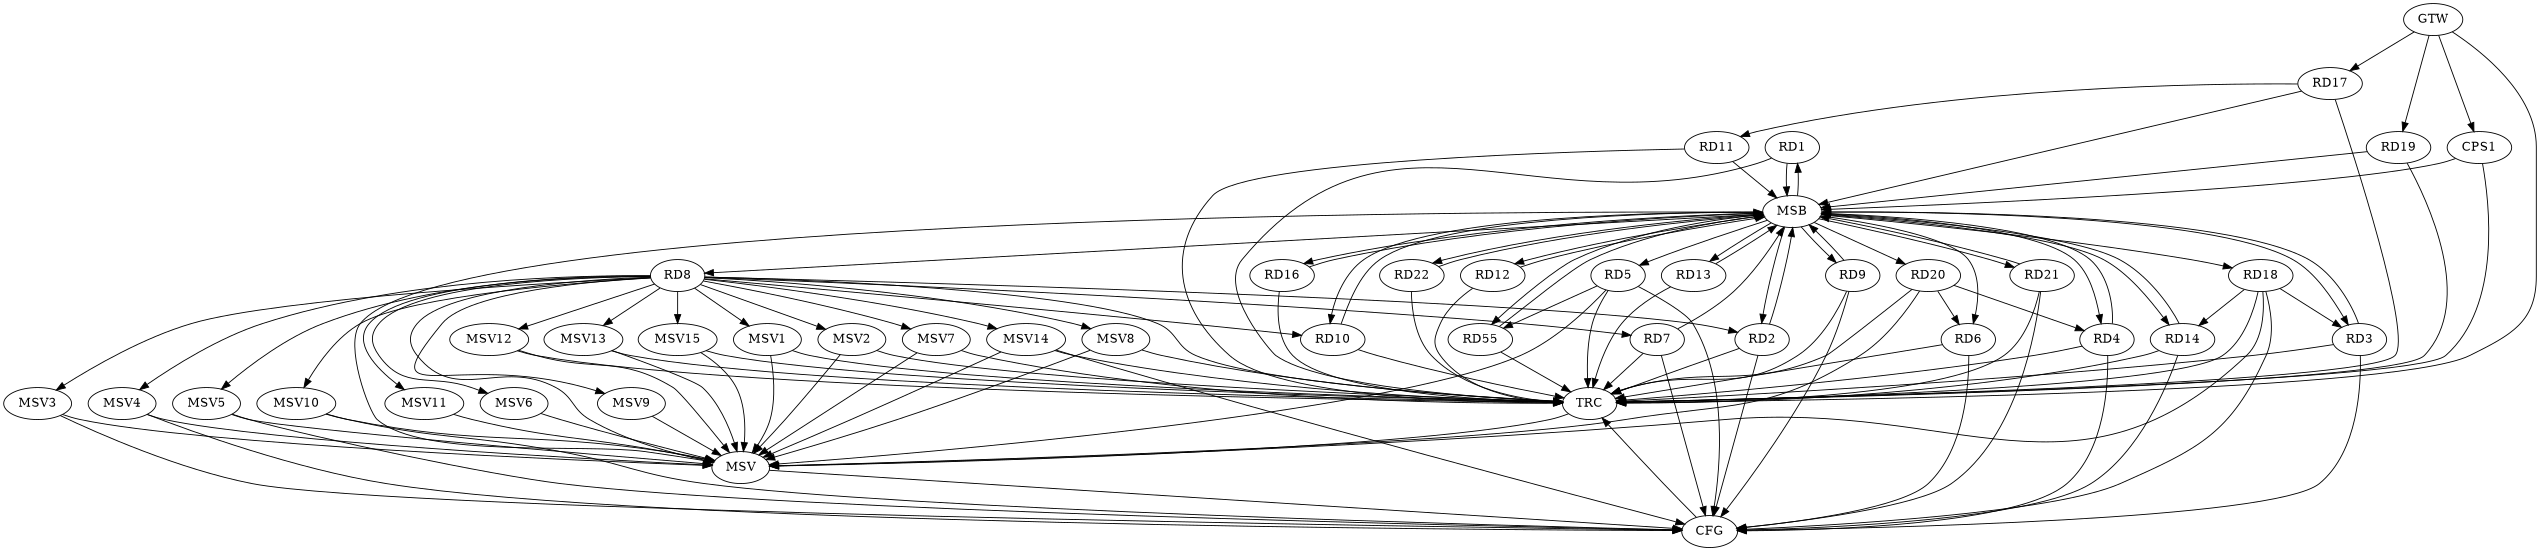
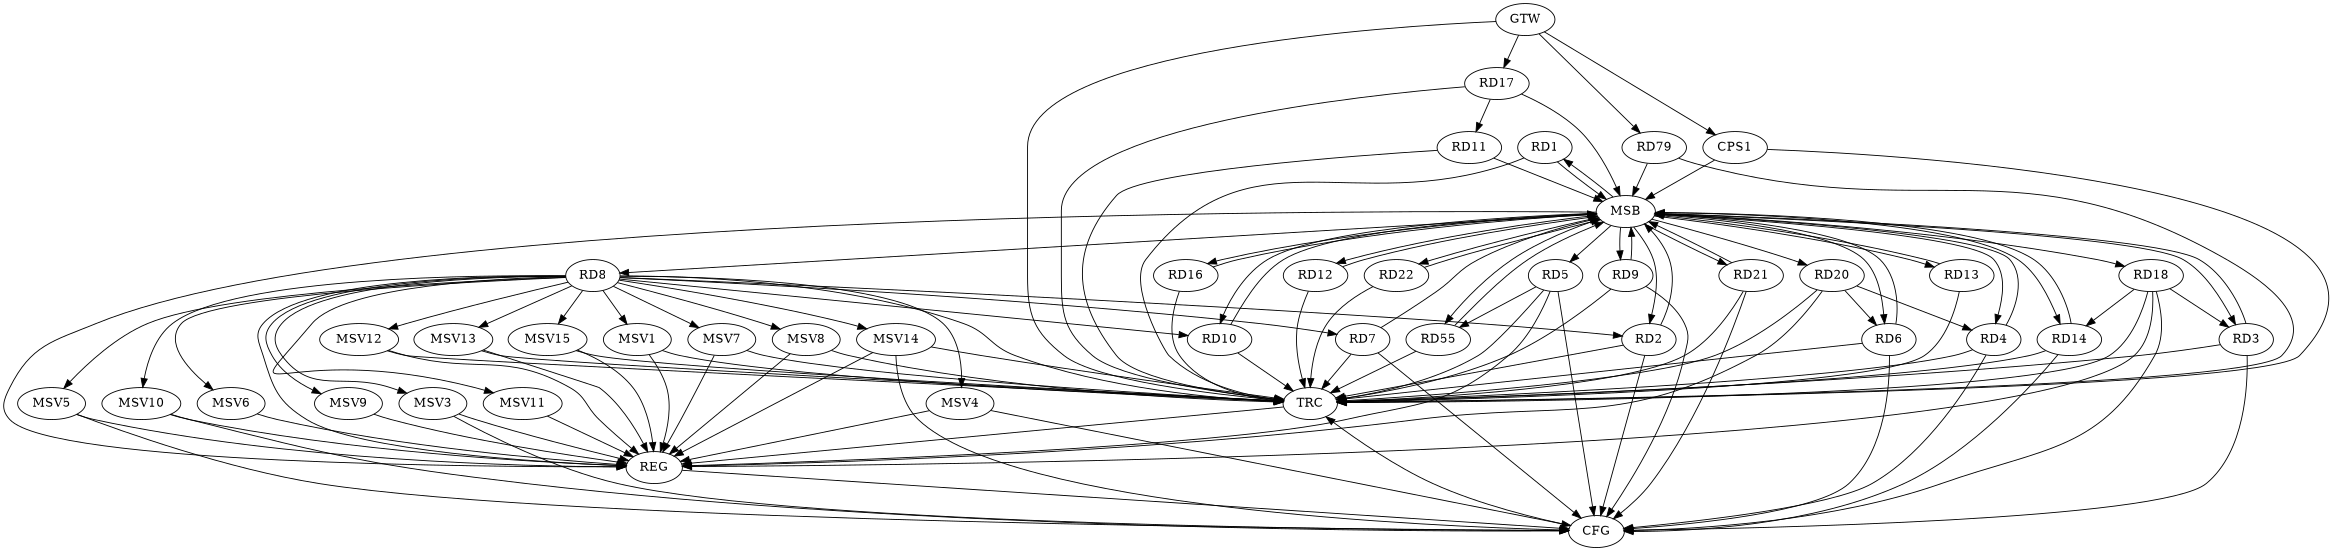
(2398, 148) -> (1654, 148)
none -> (1809, 232)
(852, 340) -> none
(741, 468) -> (654, 468)
